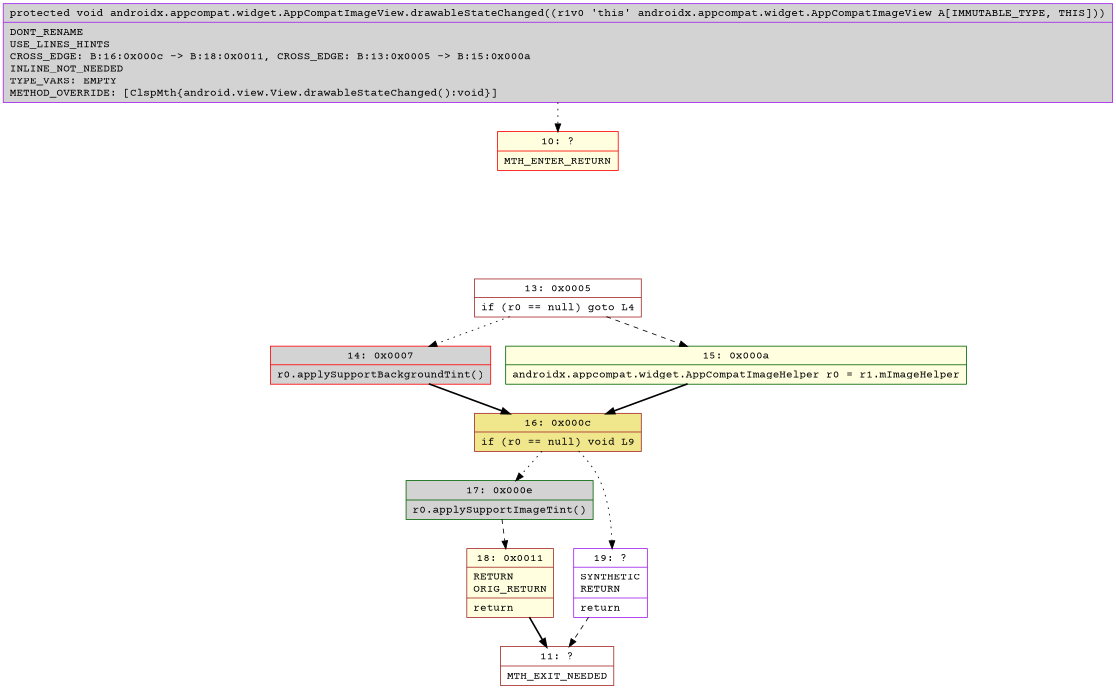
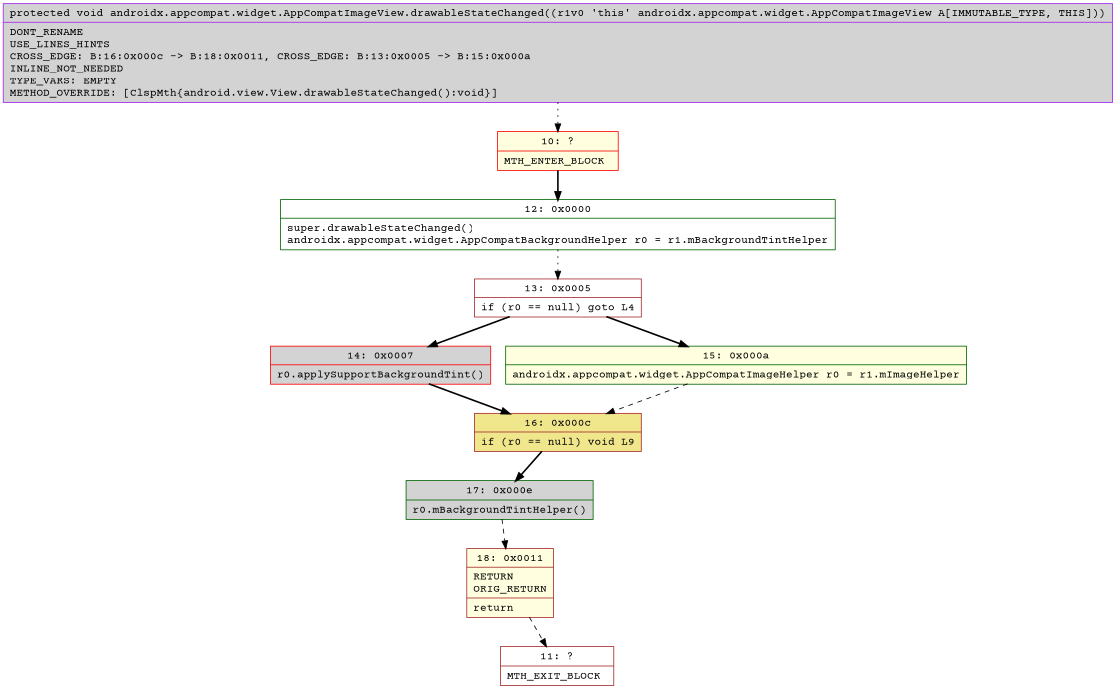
(558, 160) -> (554, 160)
none -> (558, 225)
(473, 330) -> (473, 330)
(643, 330) -> (643, 330)
(651, 397) -> (651, 397)
(532, 463) -> (532, 463)
(500, 509) -> (500, 509)
(611, 583) -> none
(536, 628) -> (536, 628)
(557, 675) -> (554, 675)
